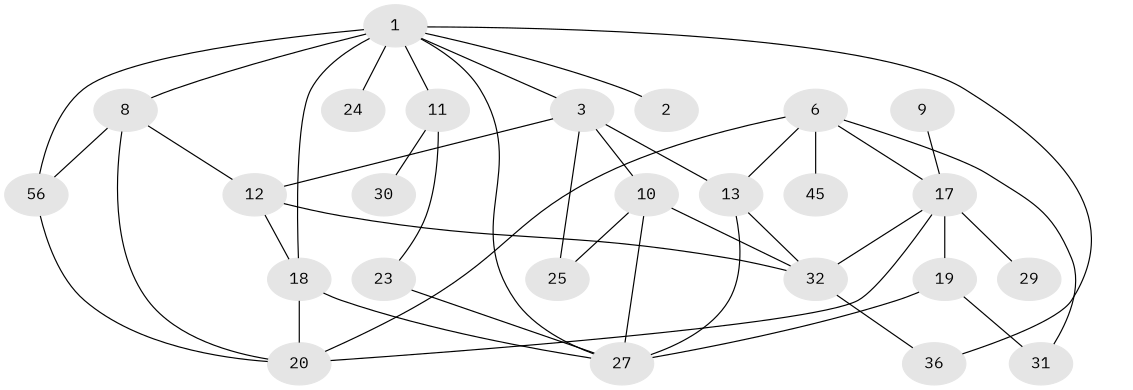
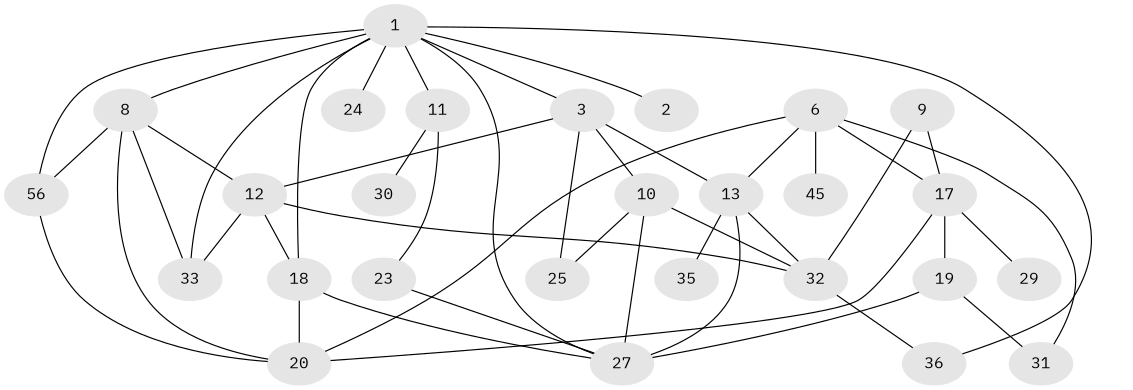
(880, 237) -> (871, 196)
none -> (190, 279)
none -> (687, 279)
